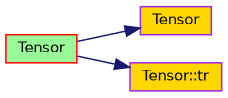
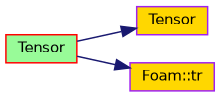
(176, 77) -> (172, 77)
